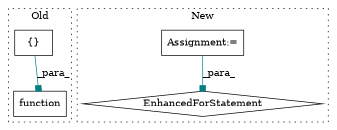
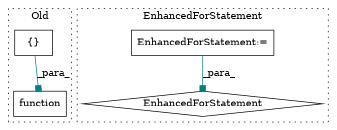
(203, 16) -> (203, 16)
(203, 43) -> (203, 43)
